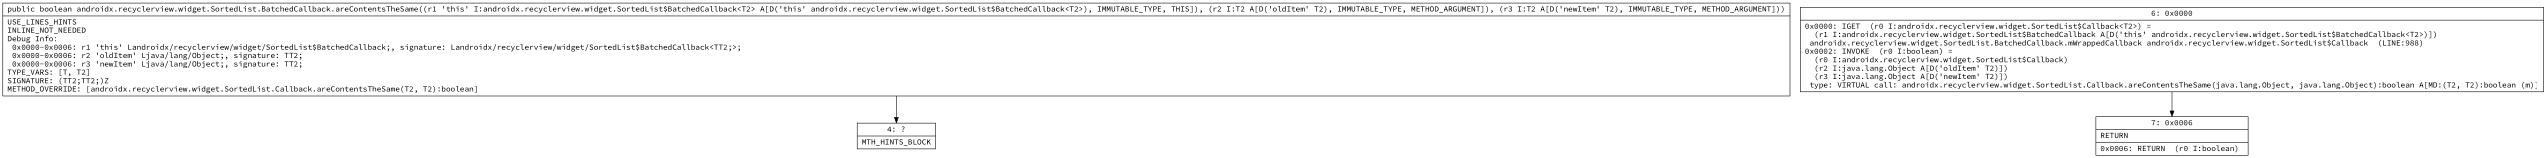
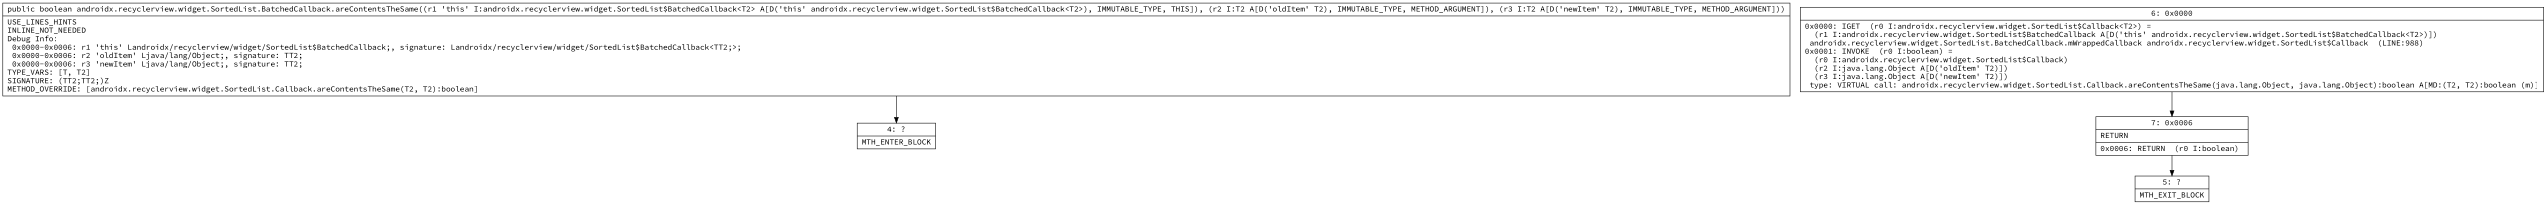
(1881, 51) -> (1881, 51)
(896, 142) -> (896, 142)
none -> (2172, 189)
